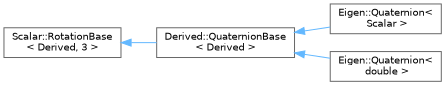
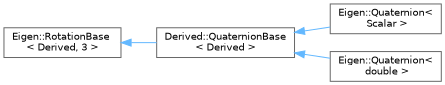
(62, 43) -> (62, 43)
